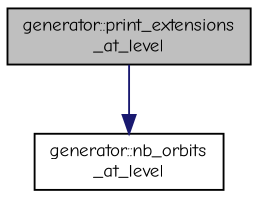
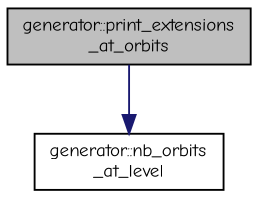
(129, 36) -> (129, 36)
